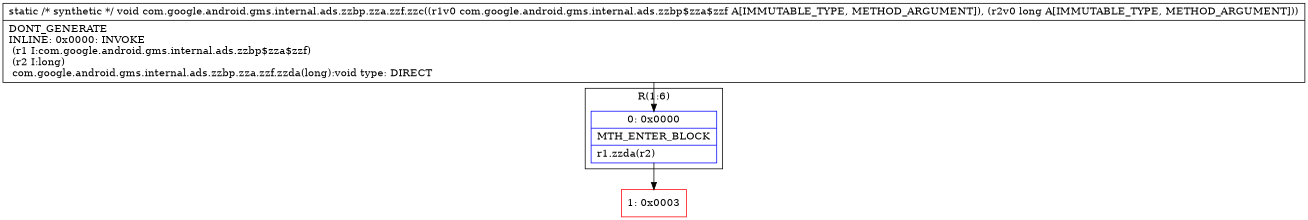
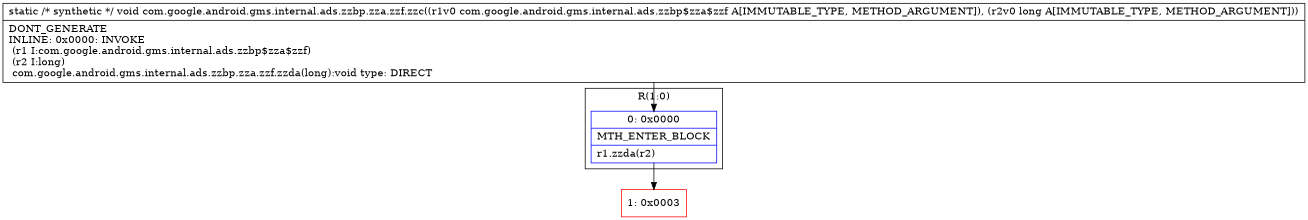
(654, 97) -> (654, 97)
